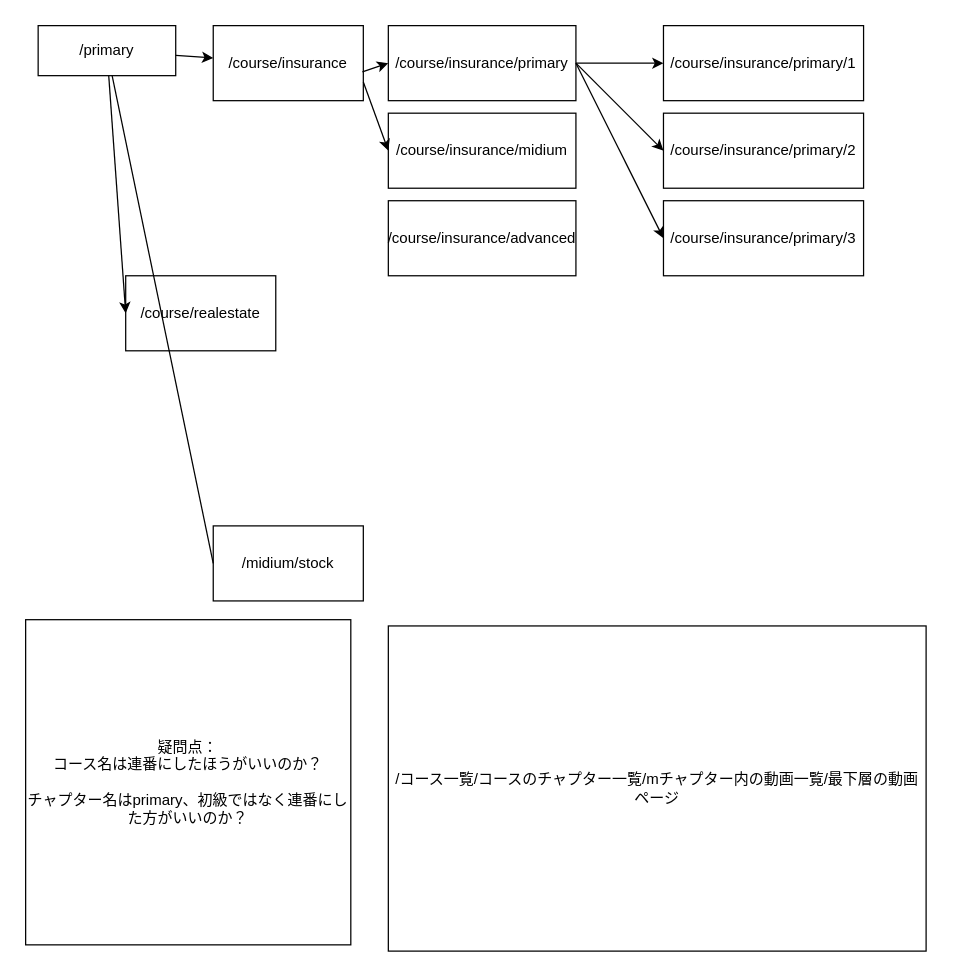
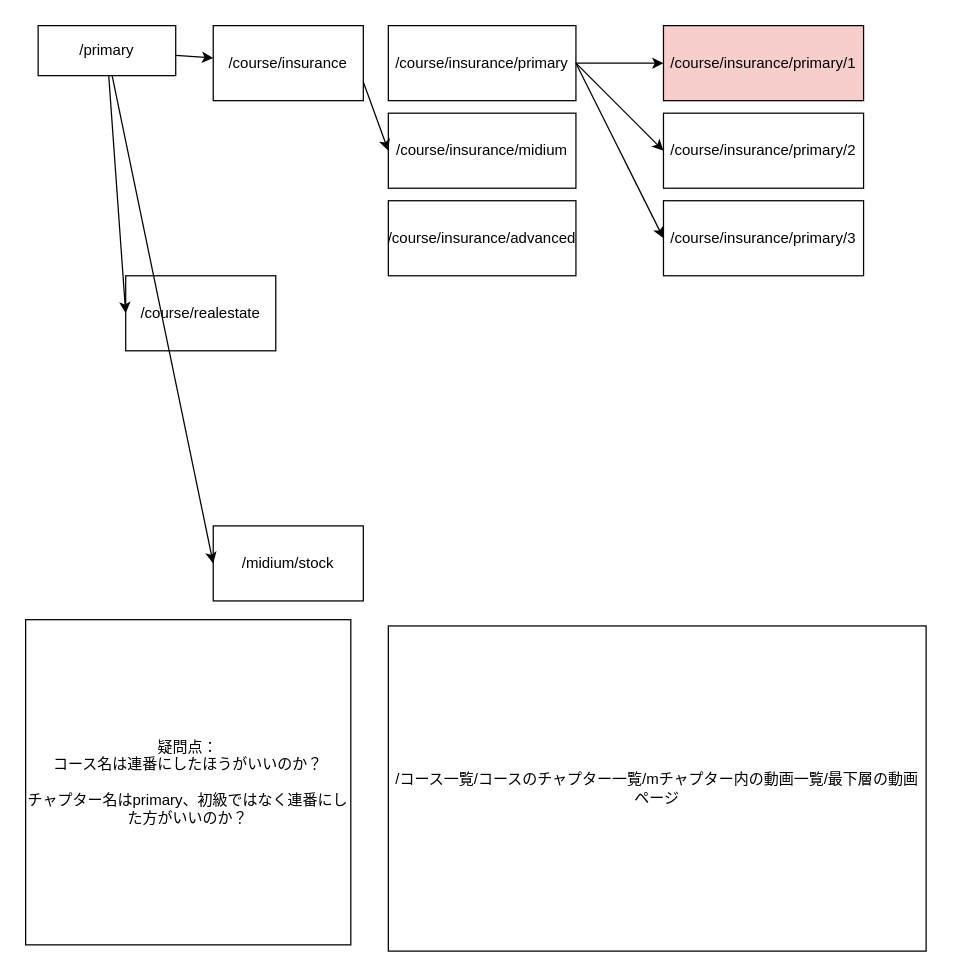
(763, 63) -> (763, 63)
(371, 69) -> none
(212, 557) -> (211, 553)
